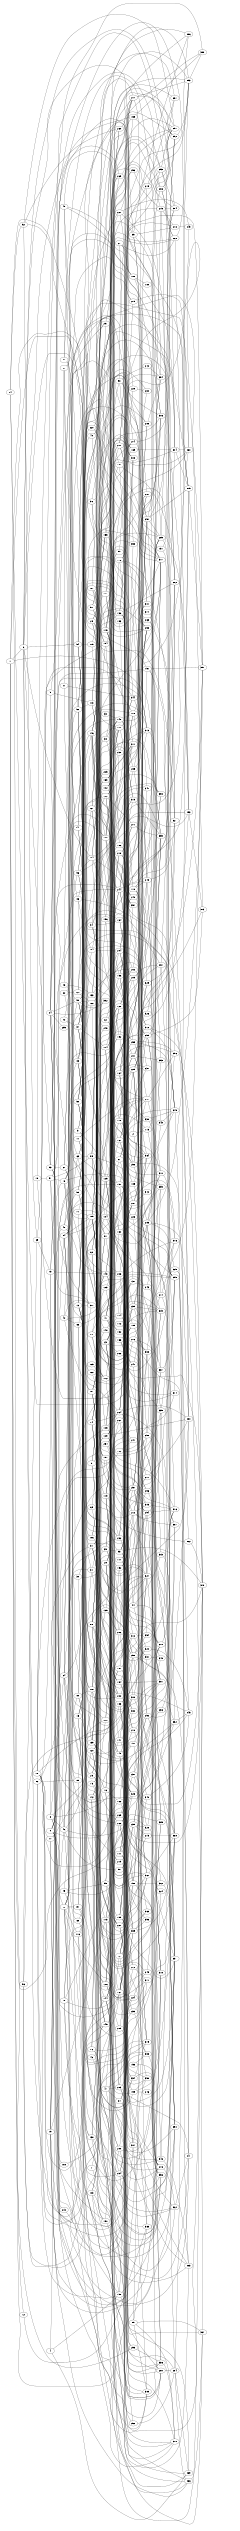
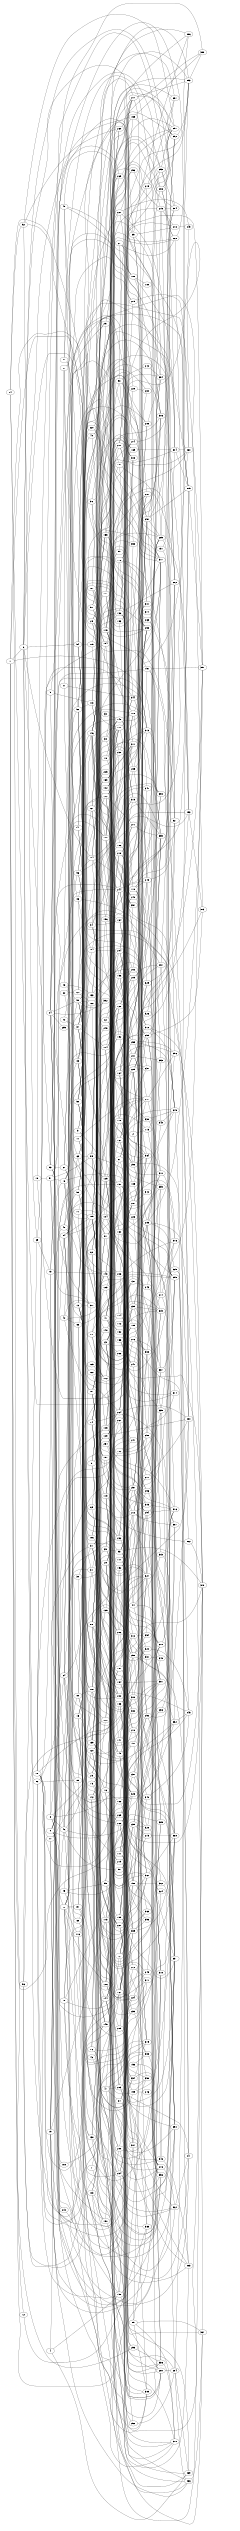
none -> (133, 586)
(99, 655) -> (98, 512)
none -> (106, 758)
